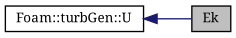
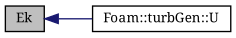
(174, 19) -> (75, 19)
